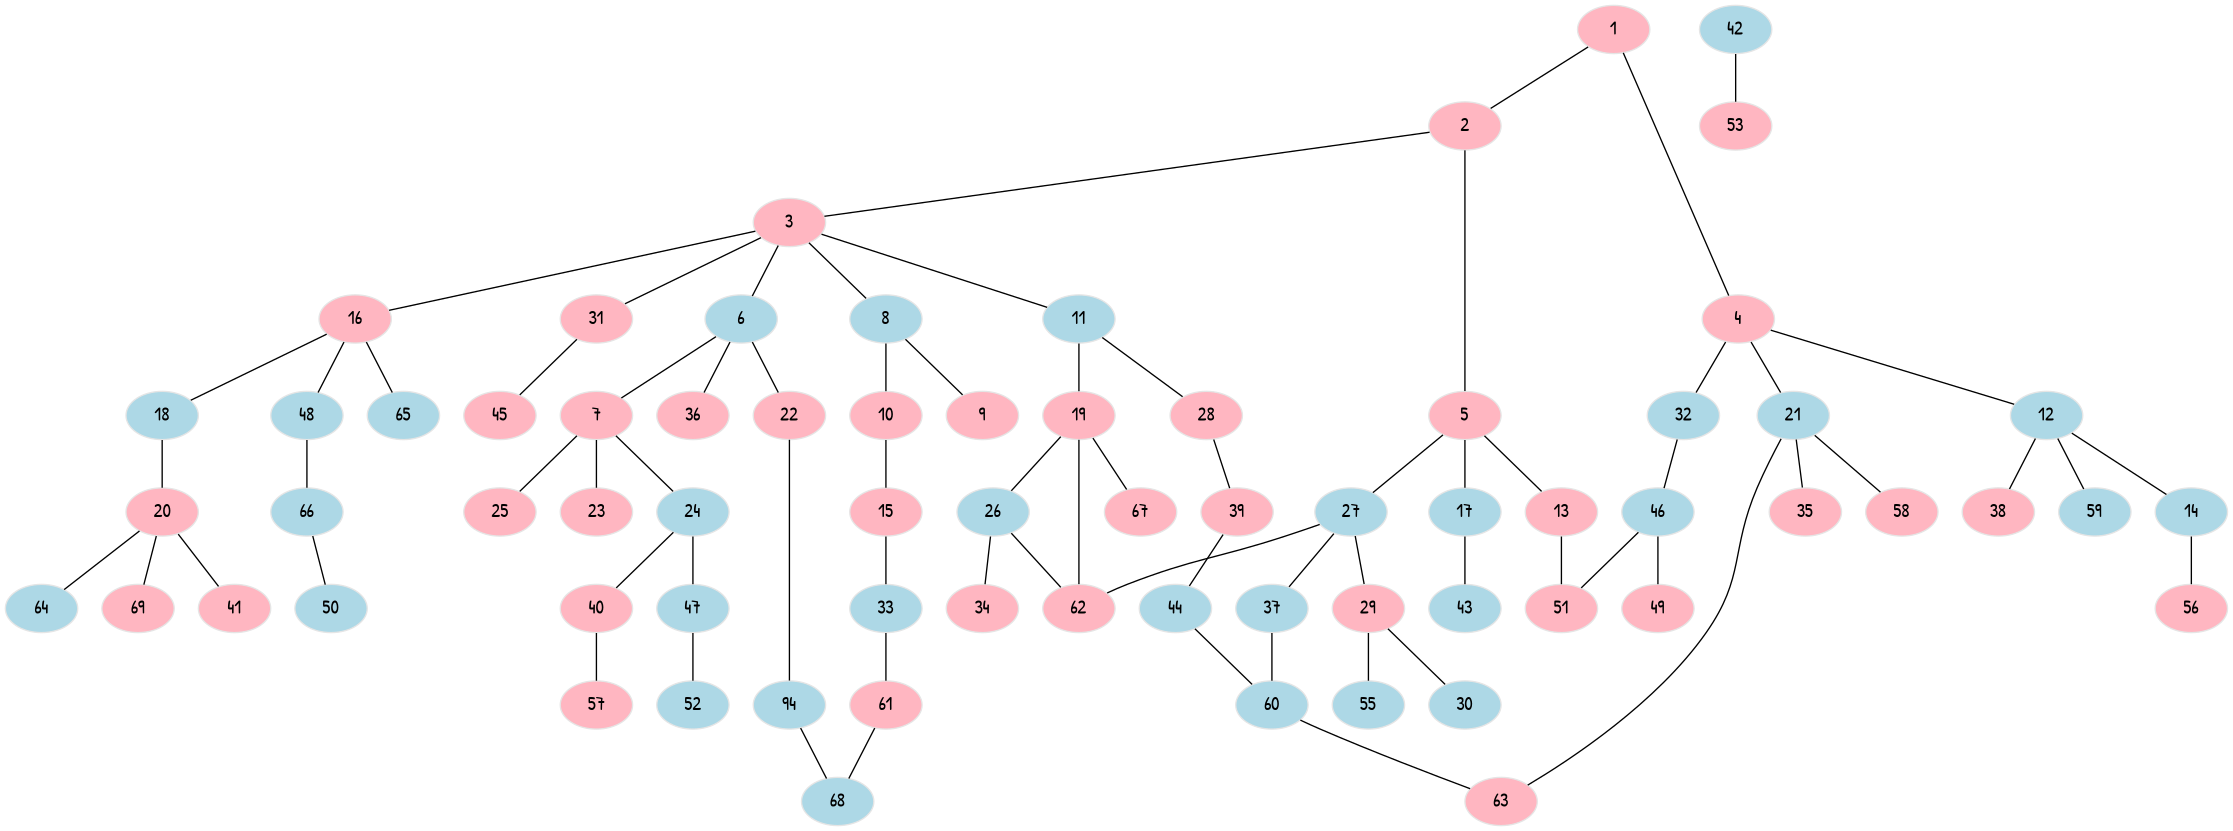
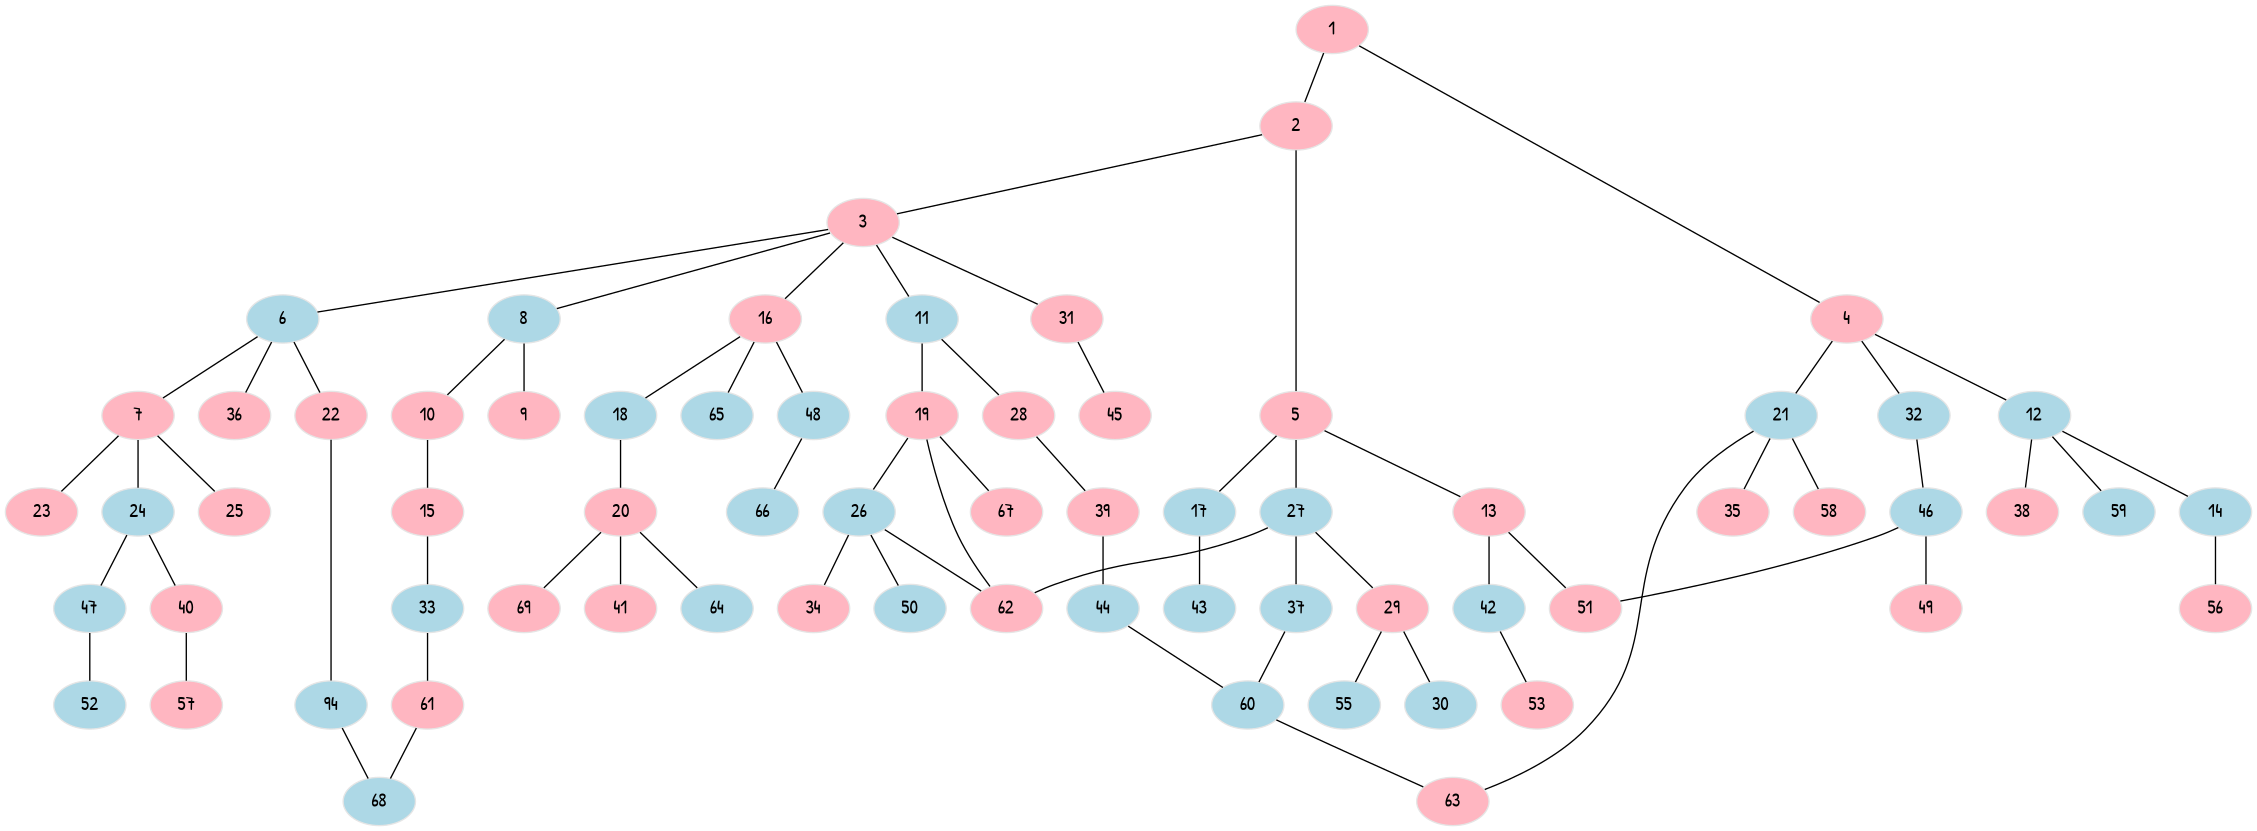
(319, 560) -> (885, 560)
none -> (1489, 560)
